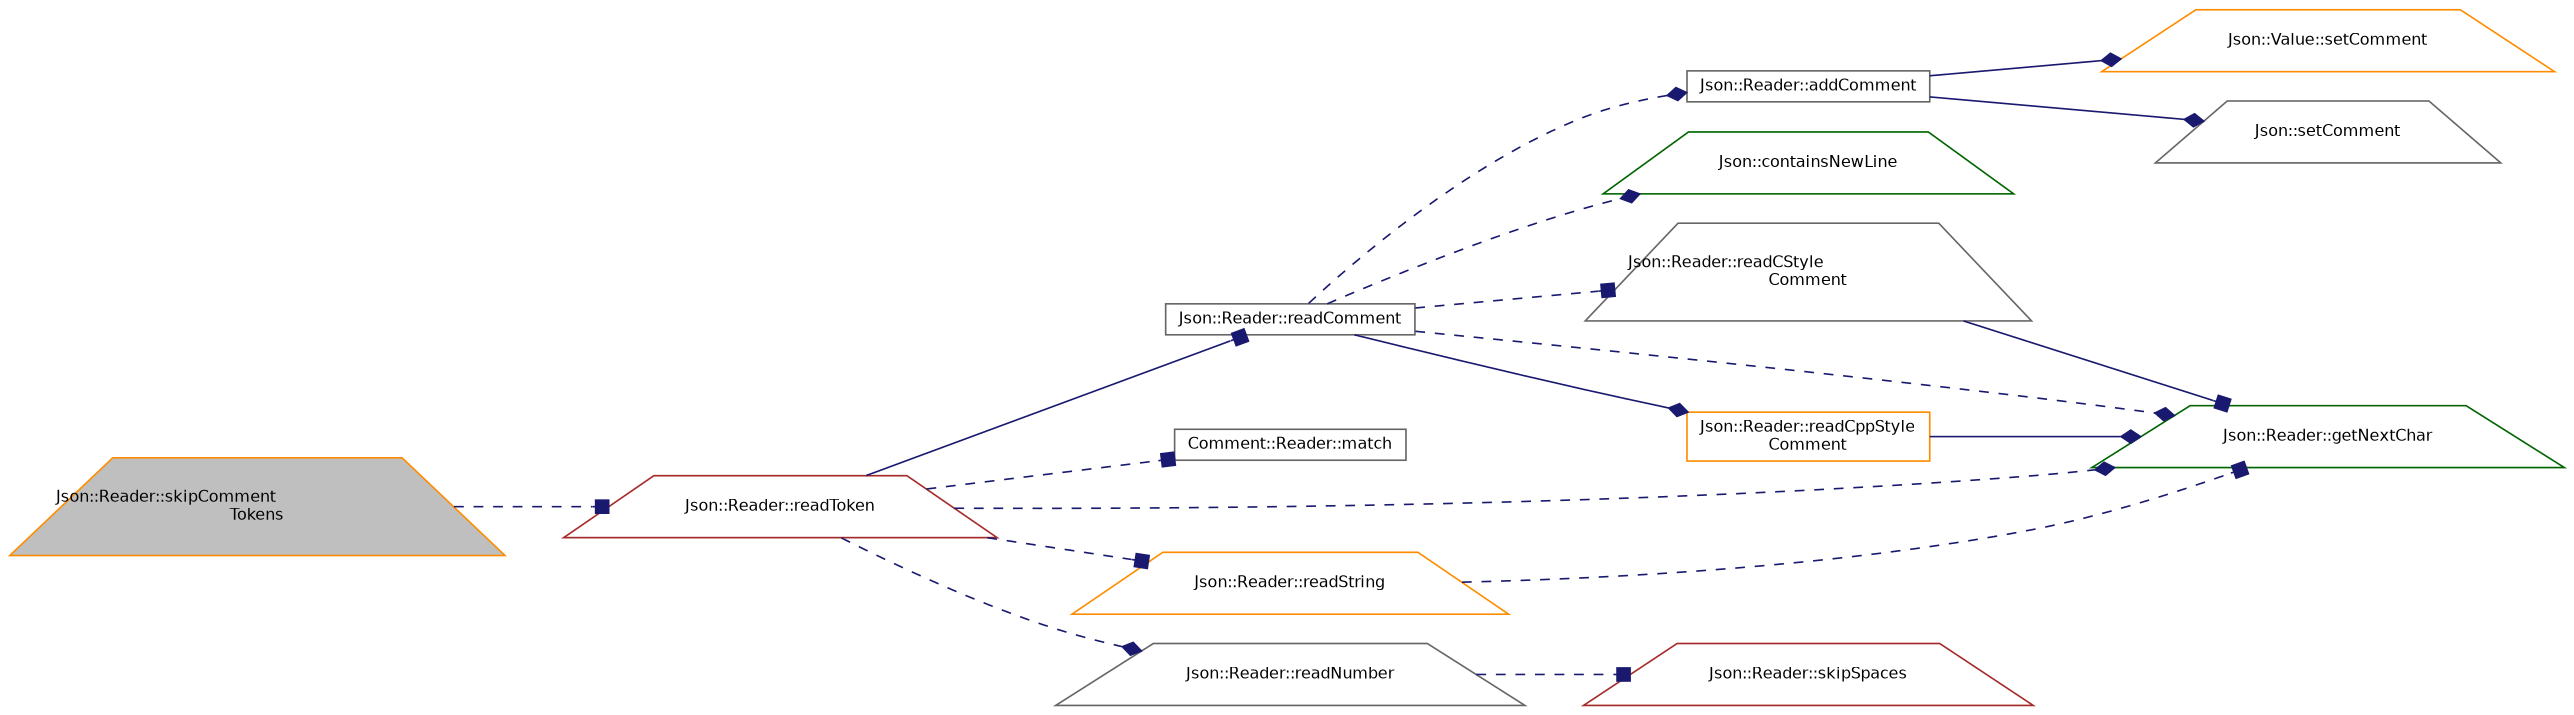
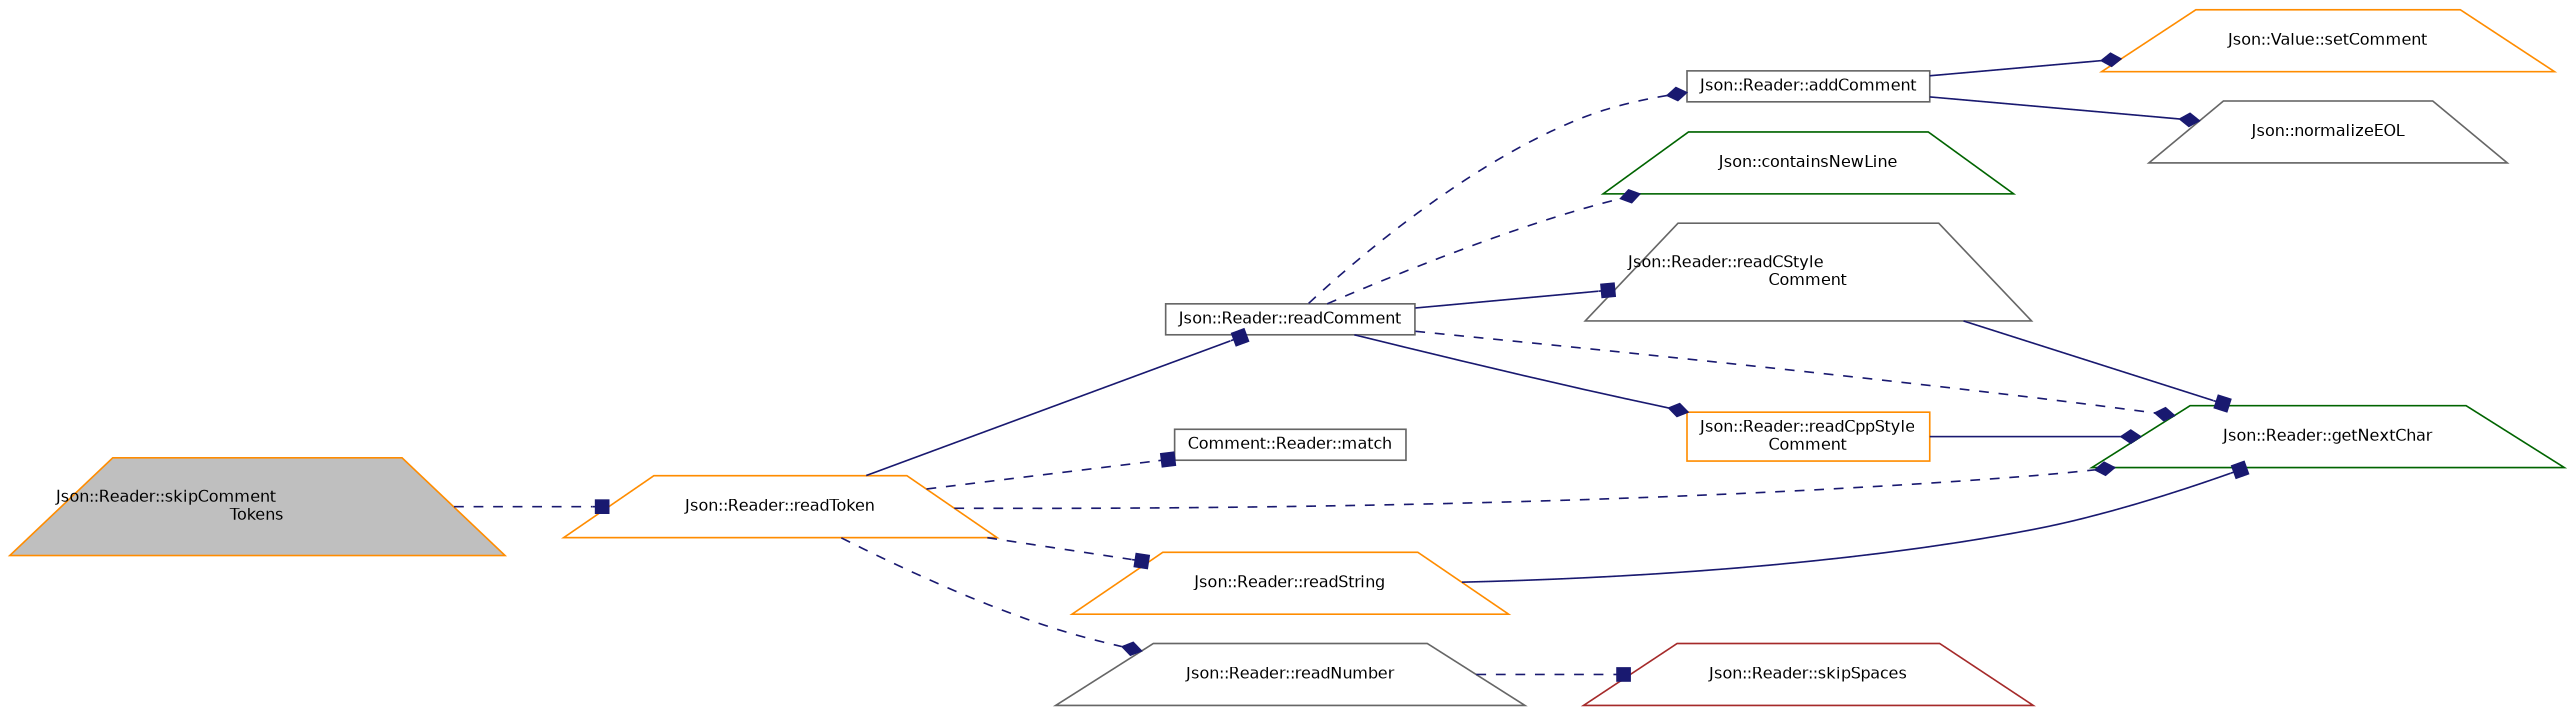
(2328, 132) -> (2328, 132)
(1507, 300) -> (1507, 300)
(780, 507) -> (780, 507)
(1851, 557) -> (1851, 557)
